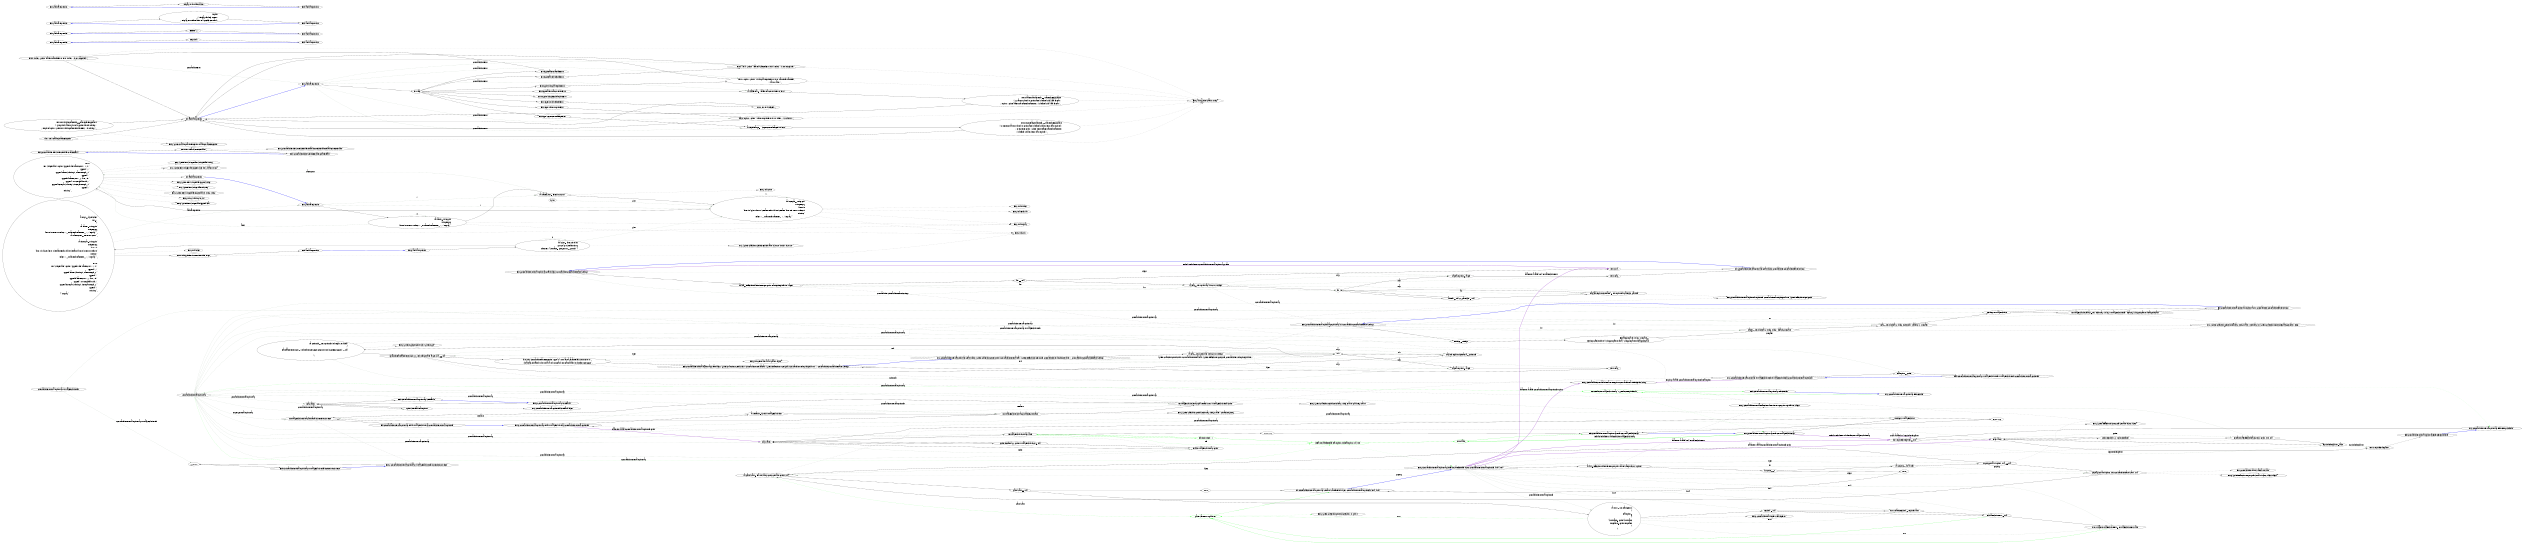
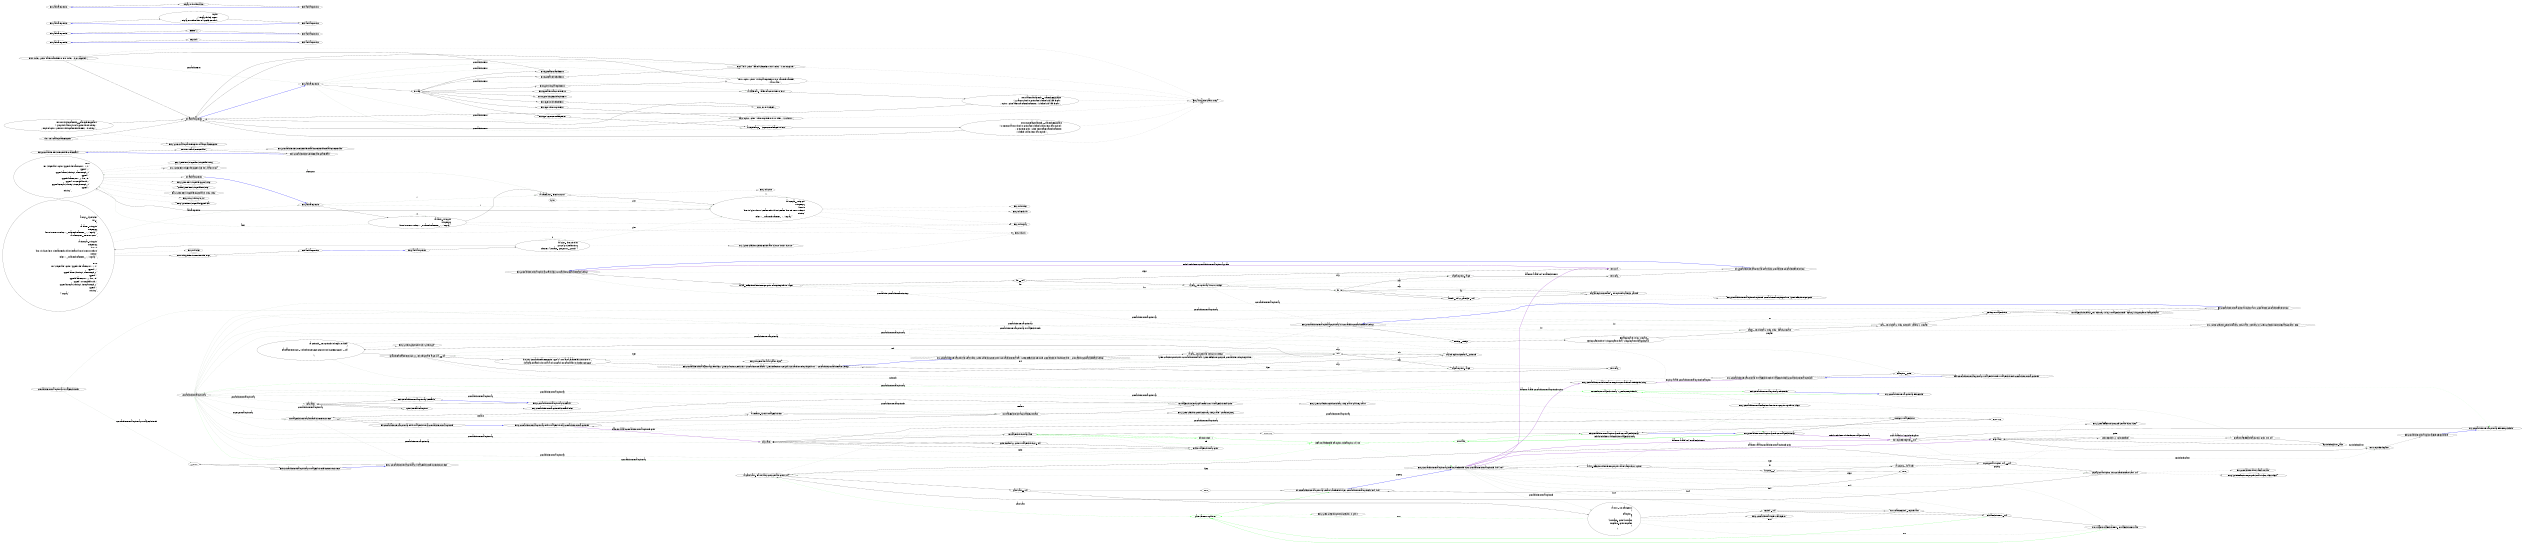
(194, 188) -> (194, 188)
(553, 409) -> (553, 409)
(2118, 454) -> (2142, 459)
